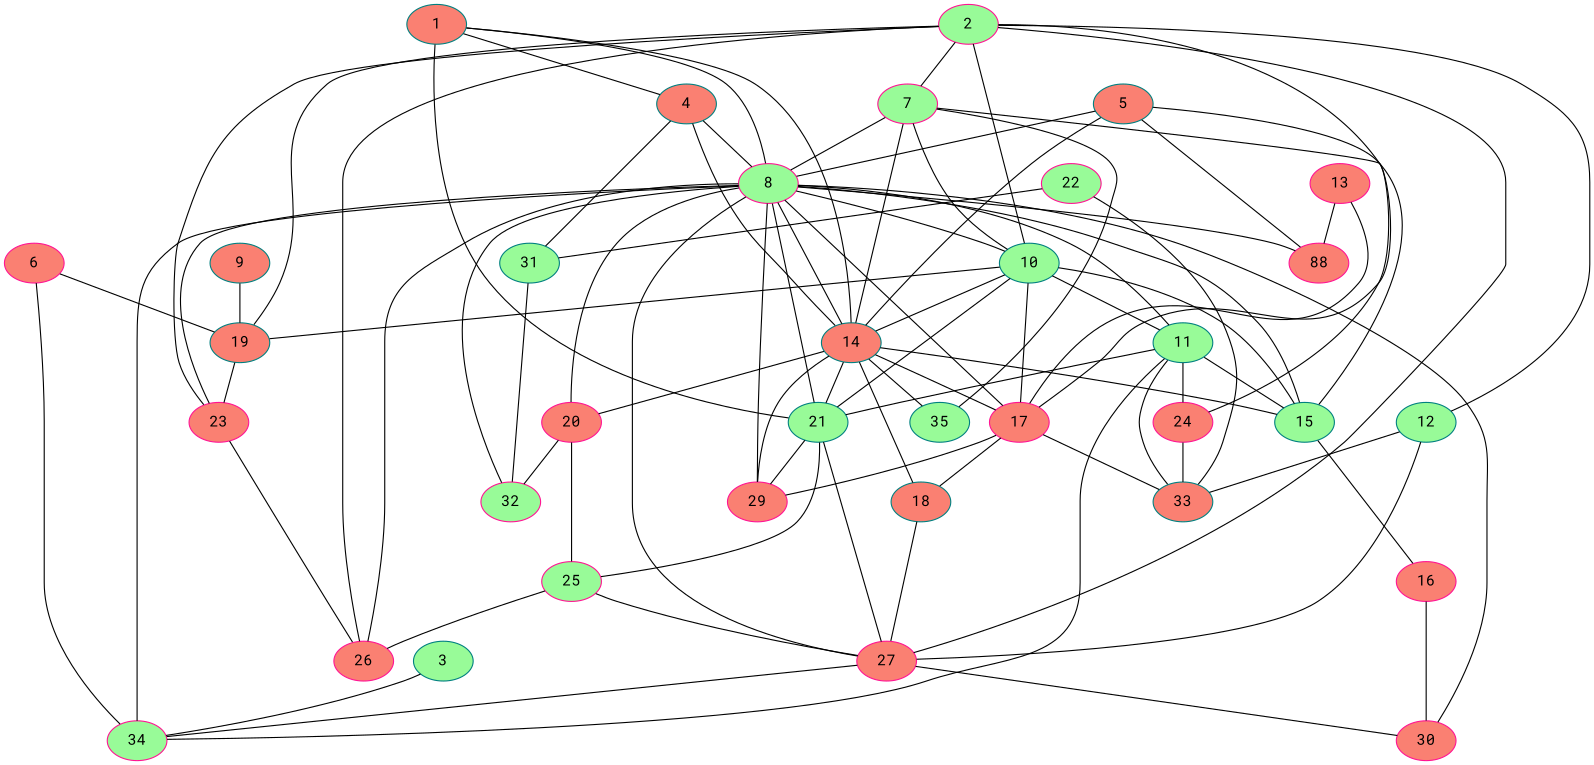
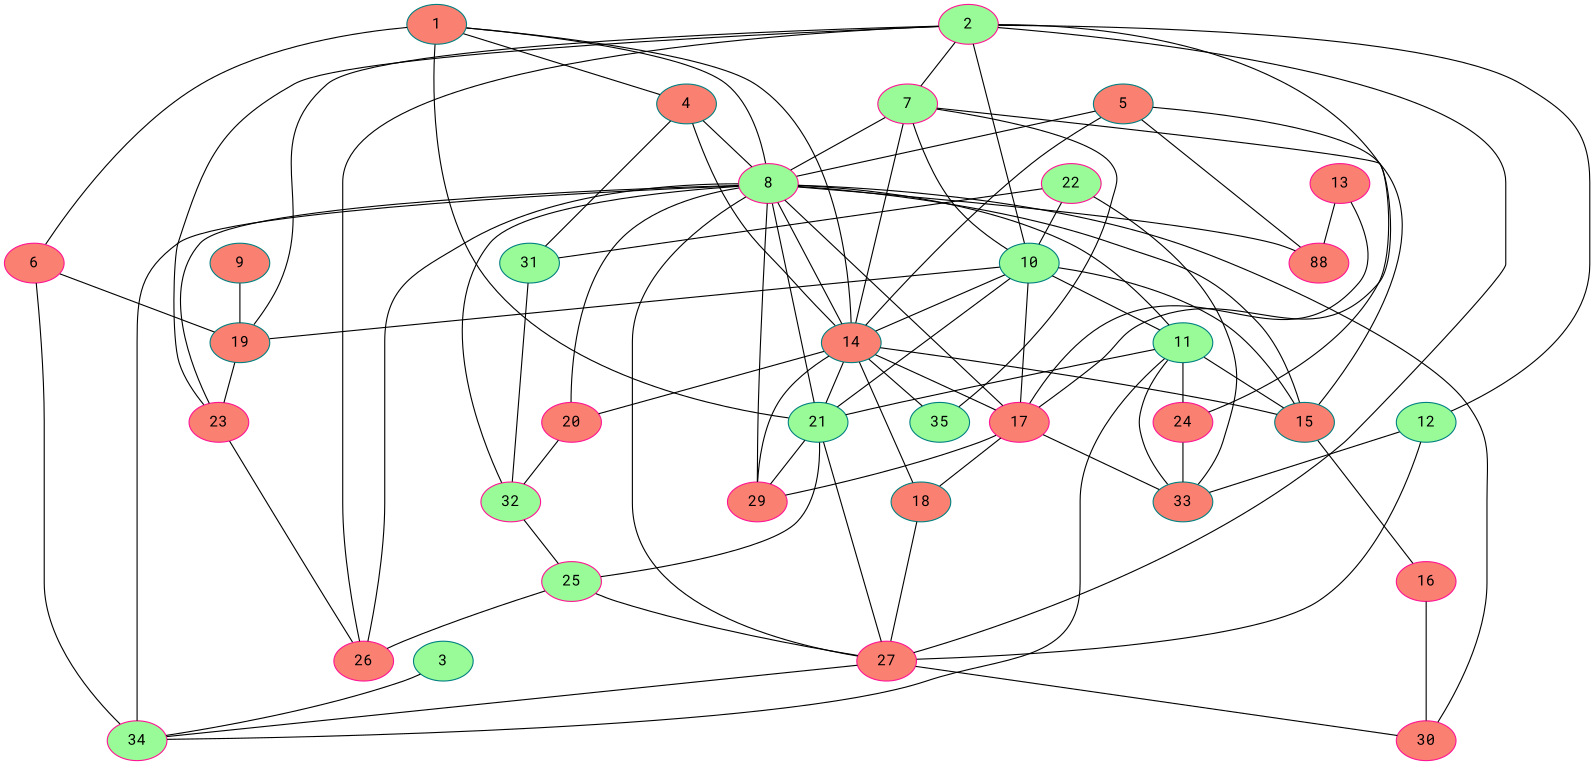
none -> (197, 87)
(902, 218) -> (1050, 223)
(1305, 422) -> (1305, 422)
(572, 502) -> (541, 542)
